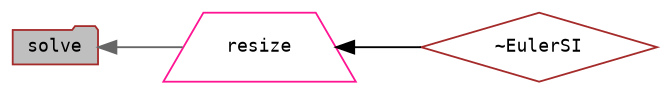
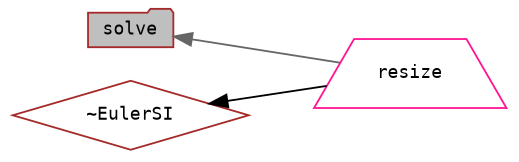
(388, 47) -> (277, 93)
